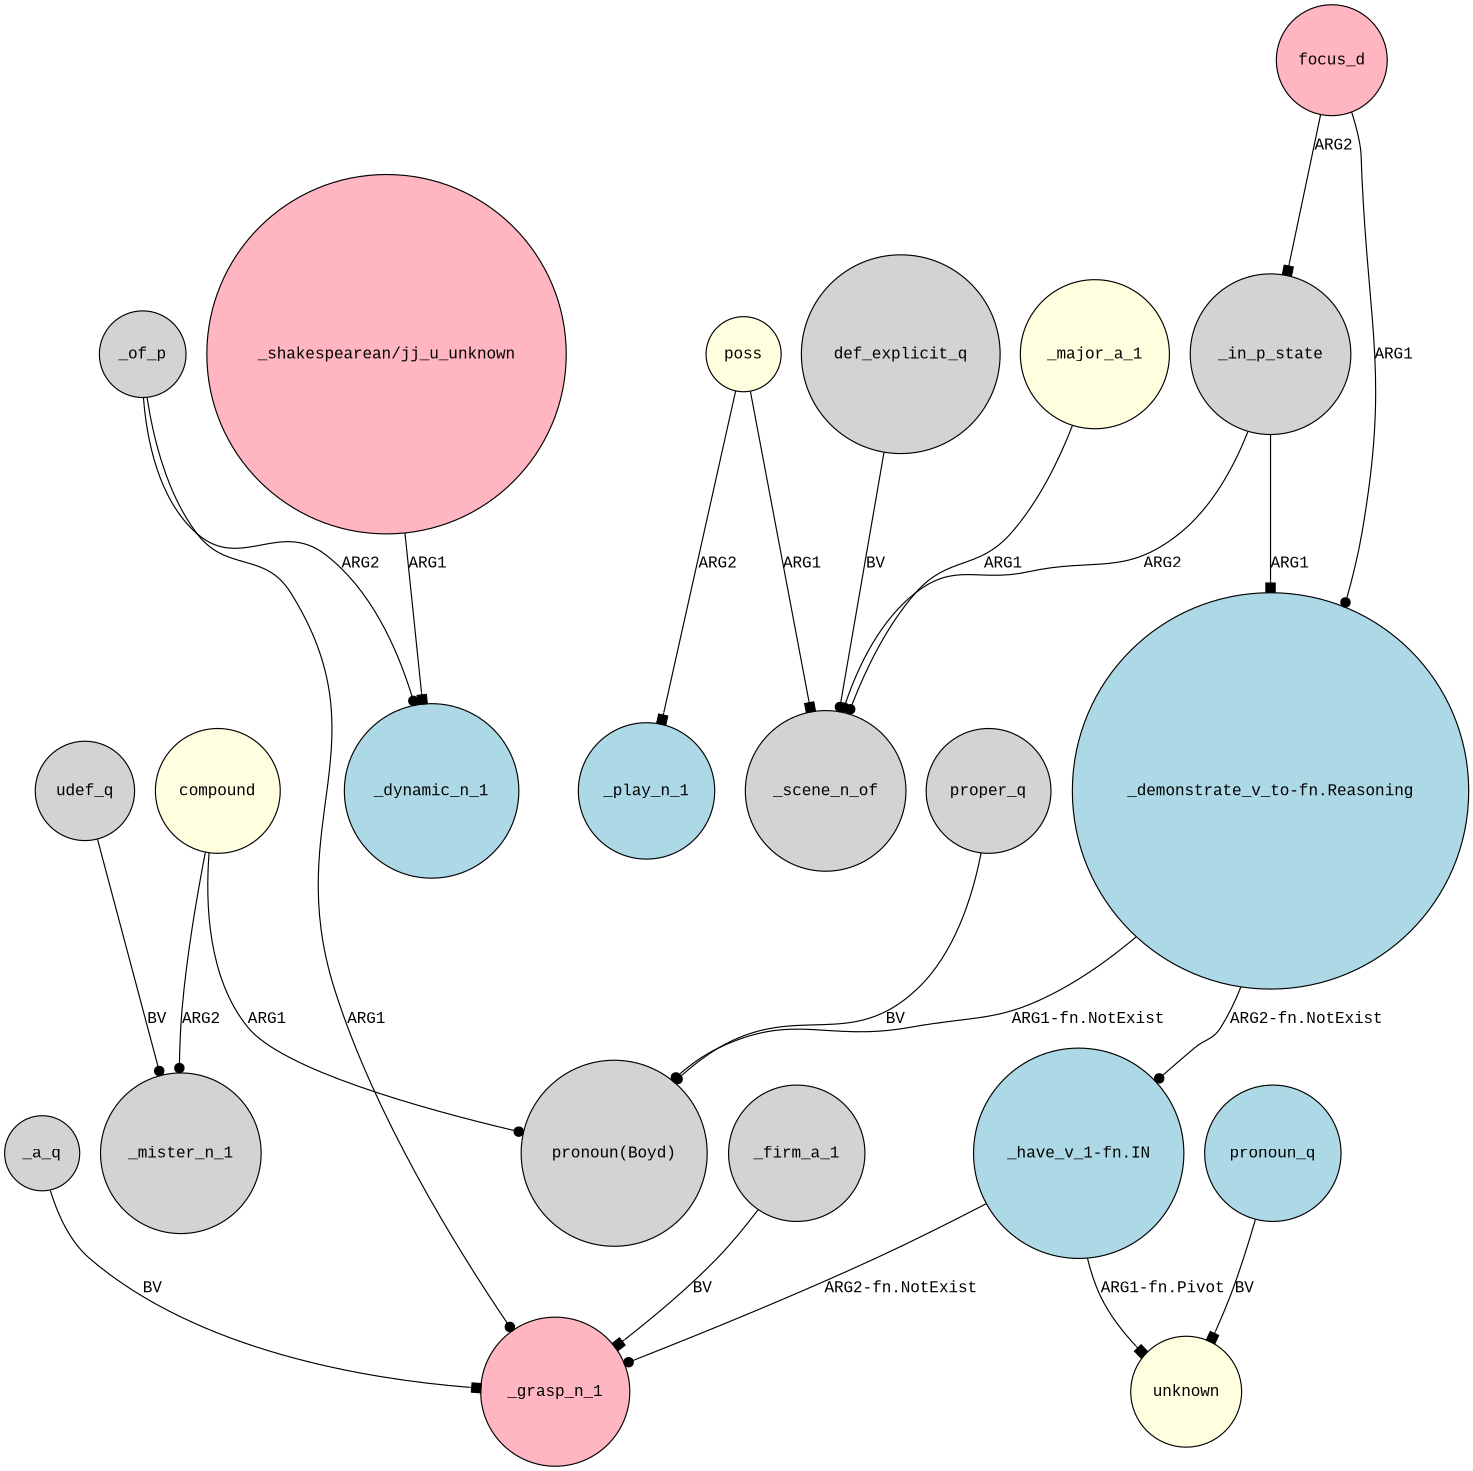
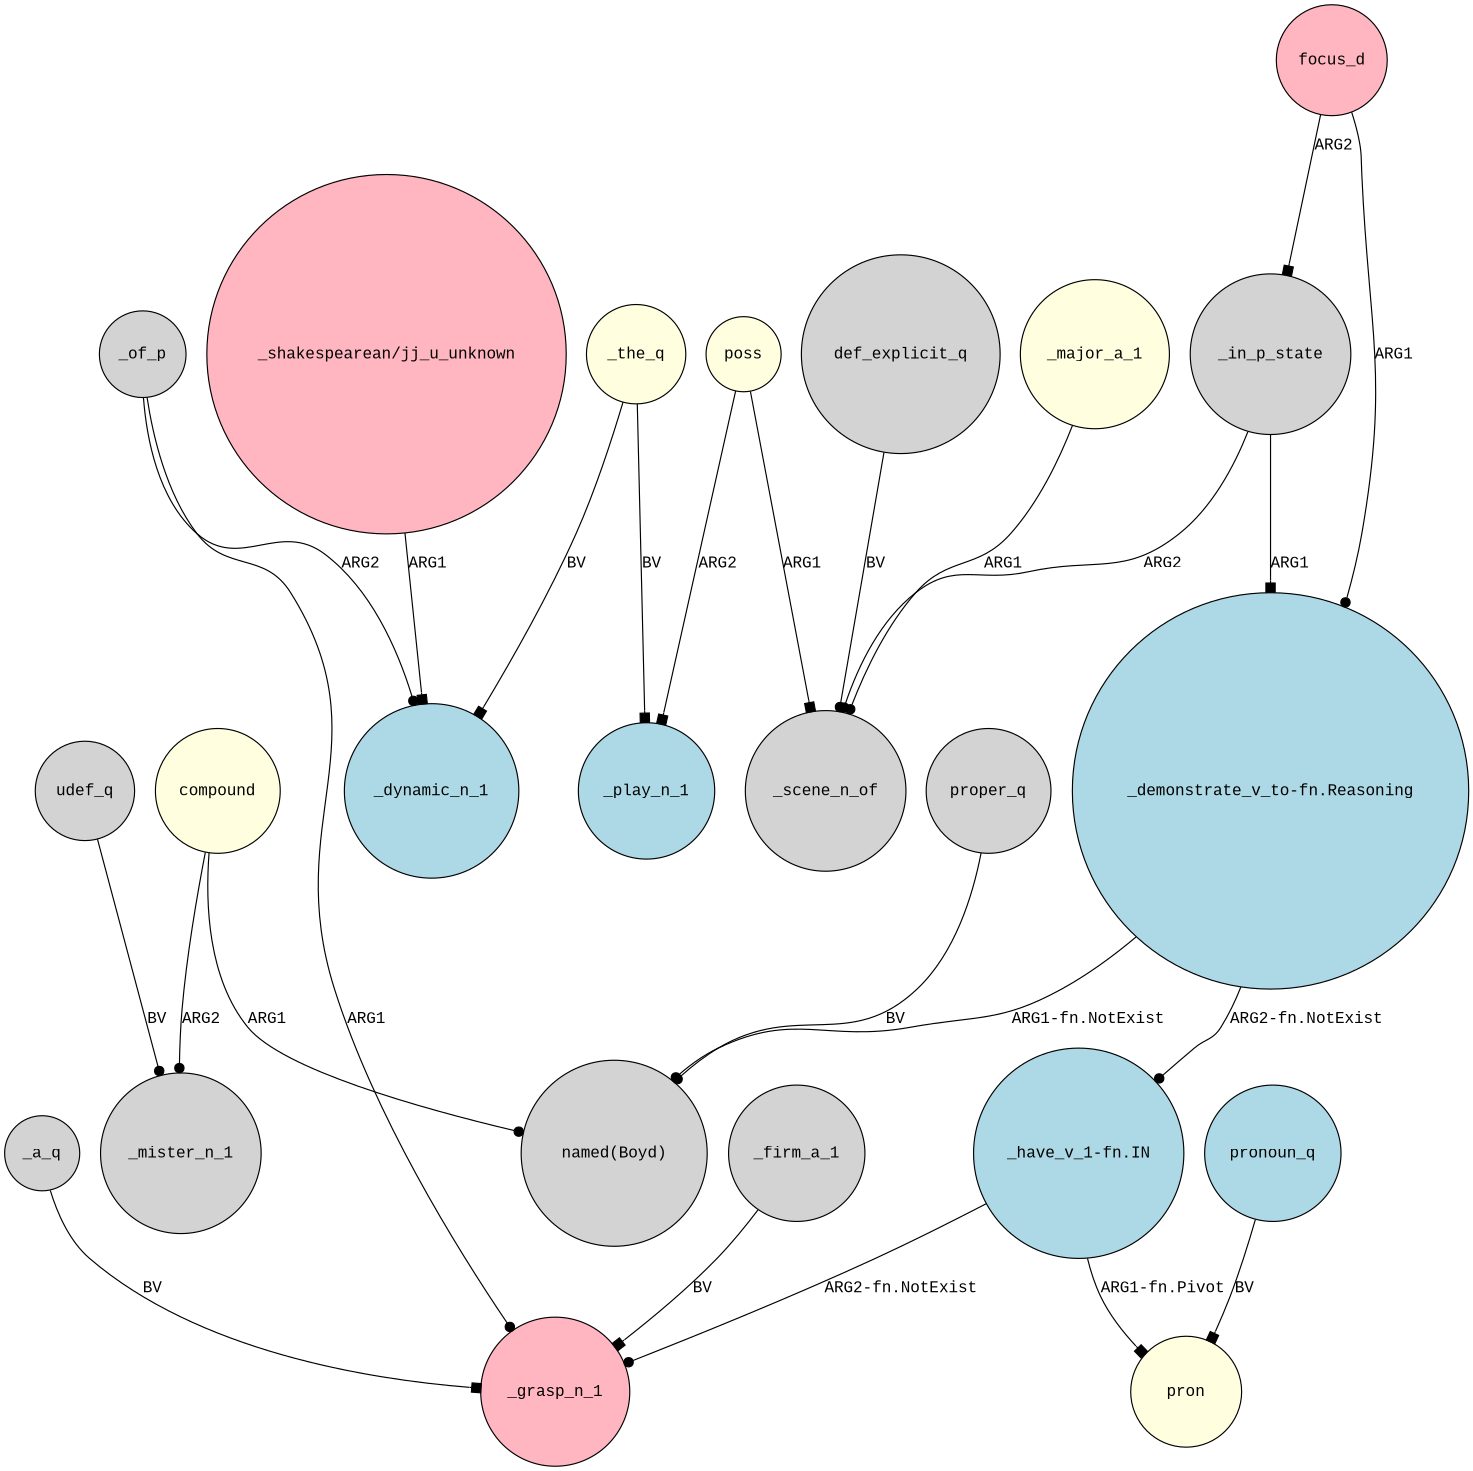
none -> (636, 354)
(614, 1153) -> (614, 1153)
(1186, 1392) -> (1186, 1392)
